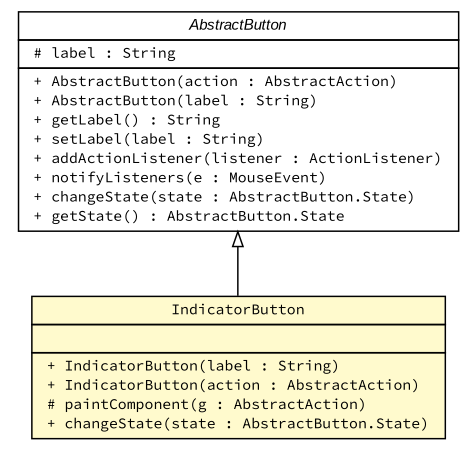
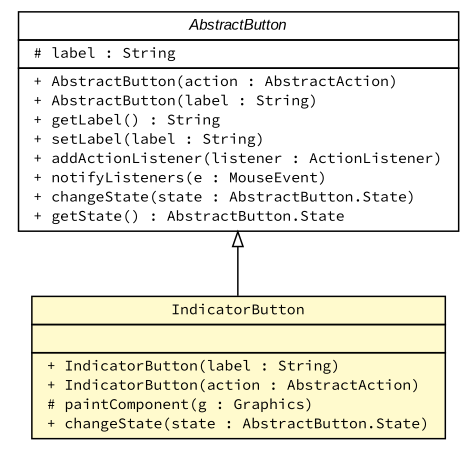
(207, 405) -> (181, 405)
